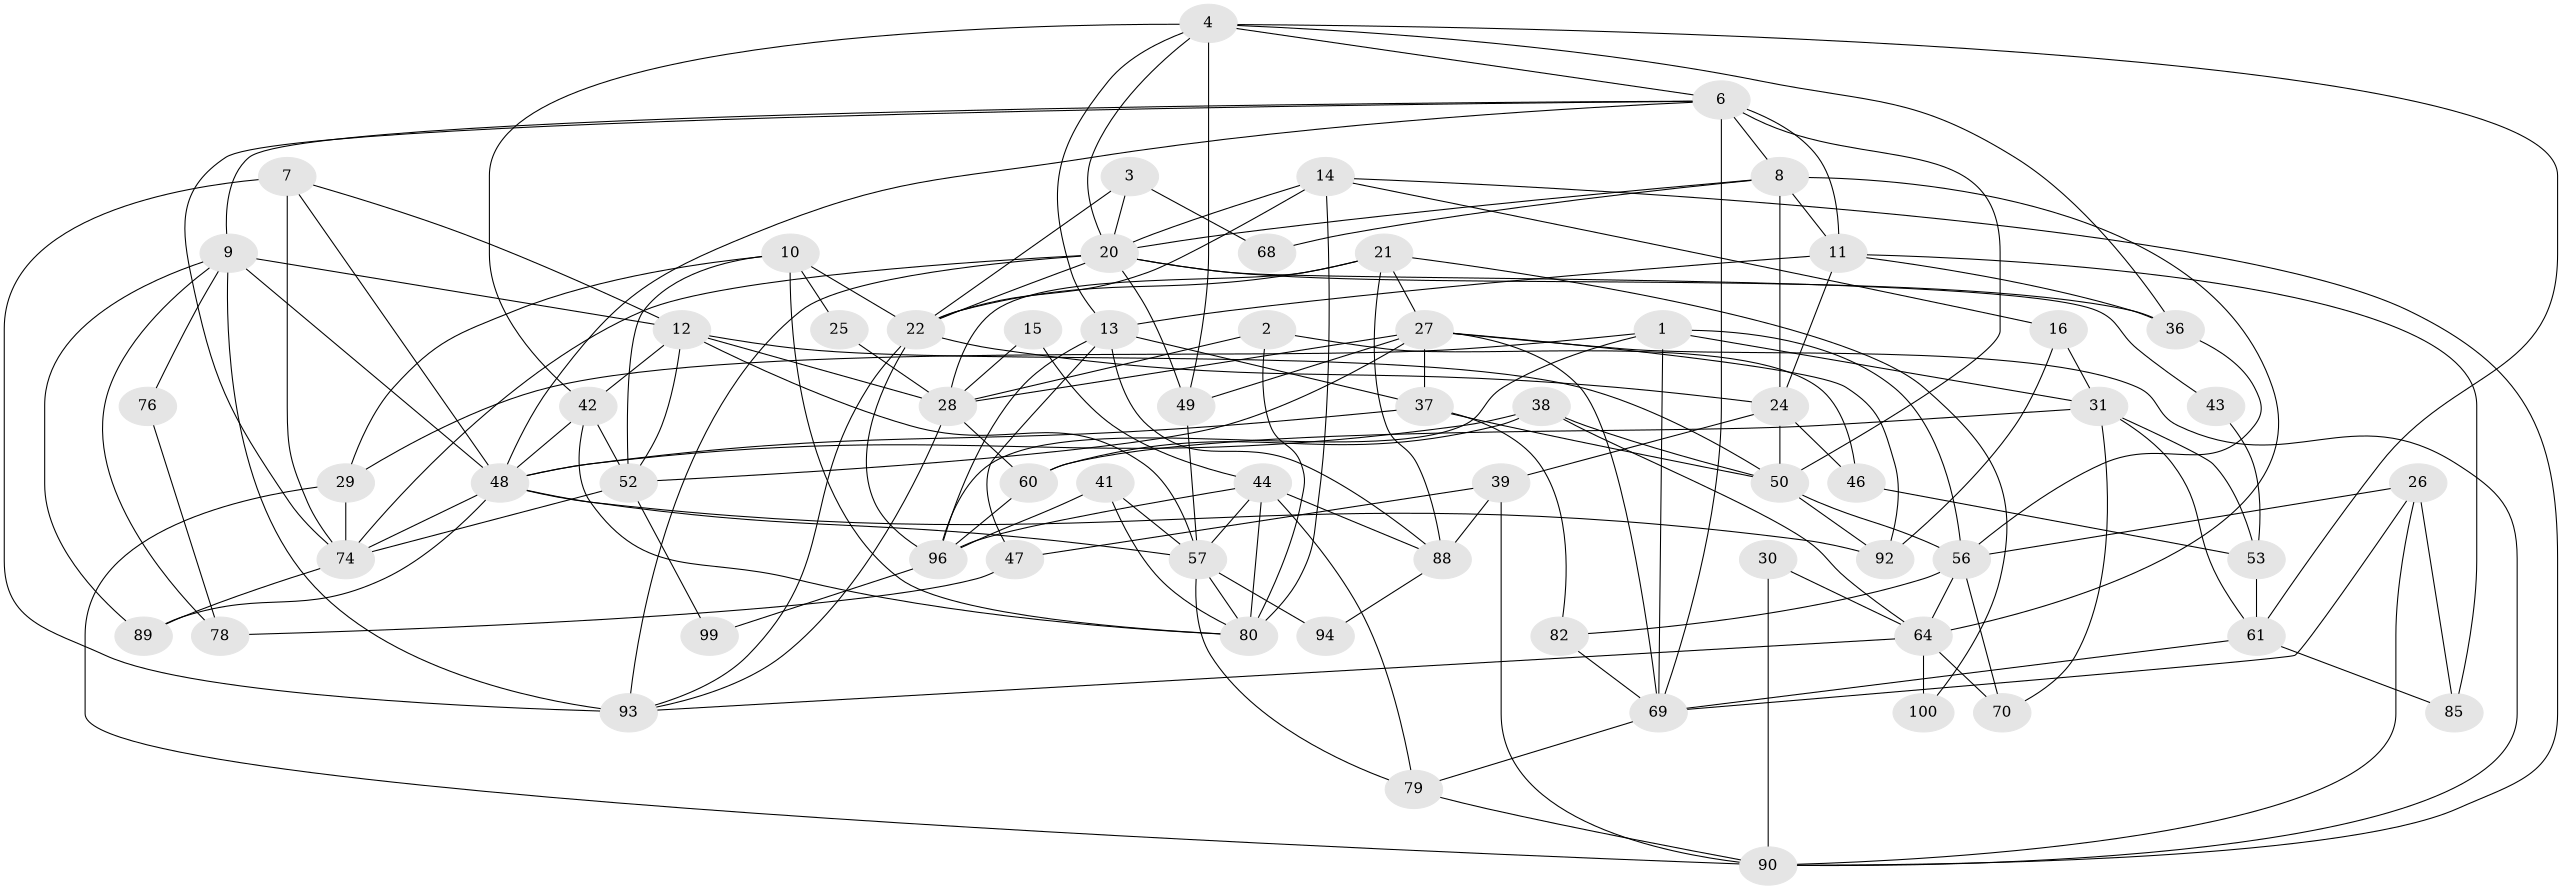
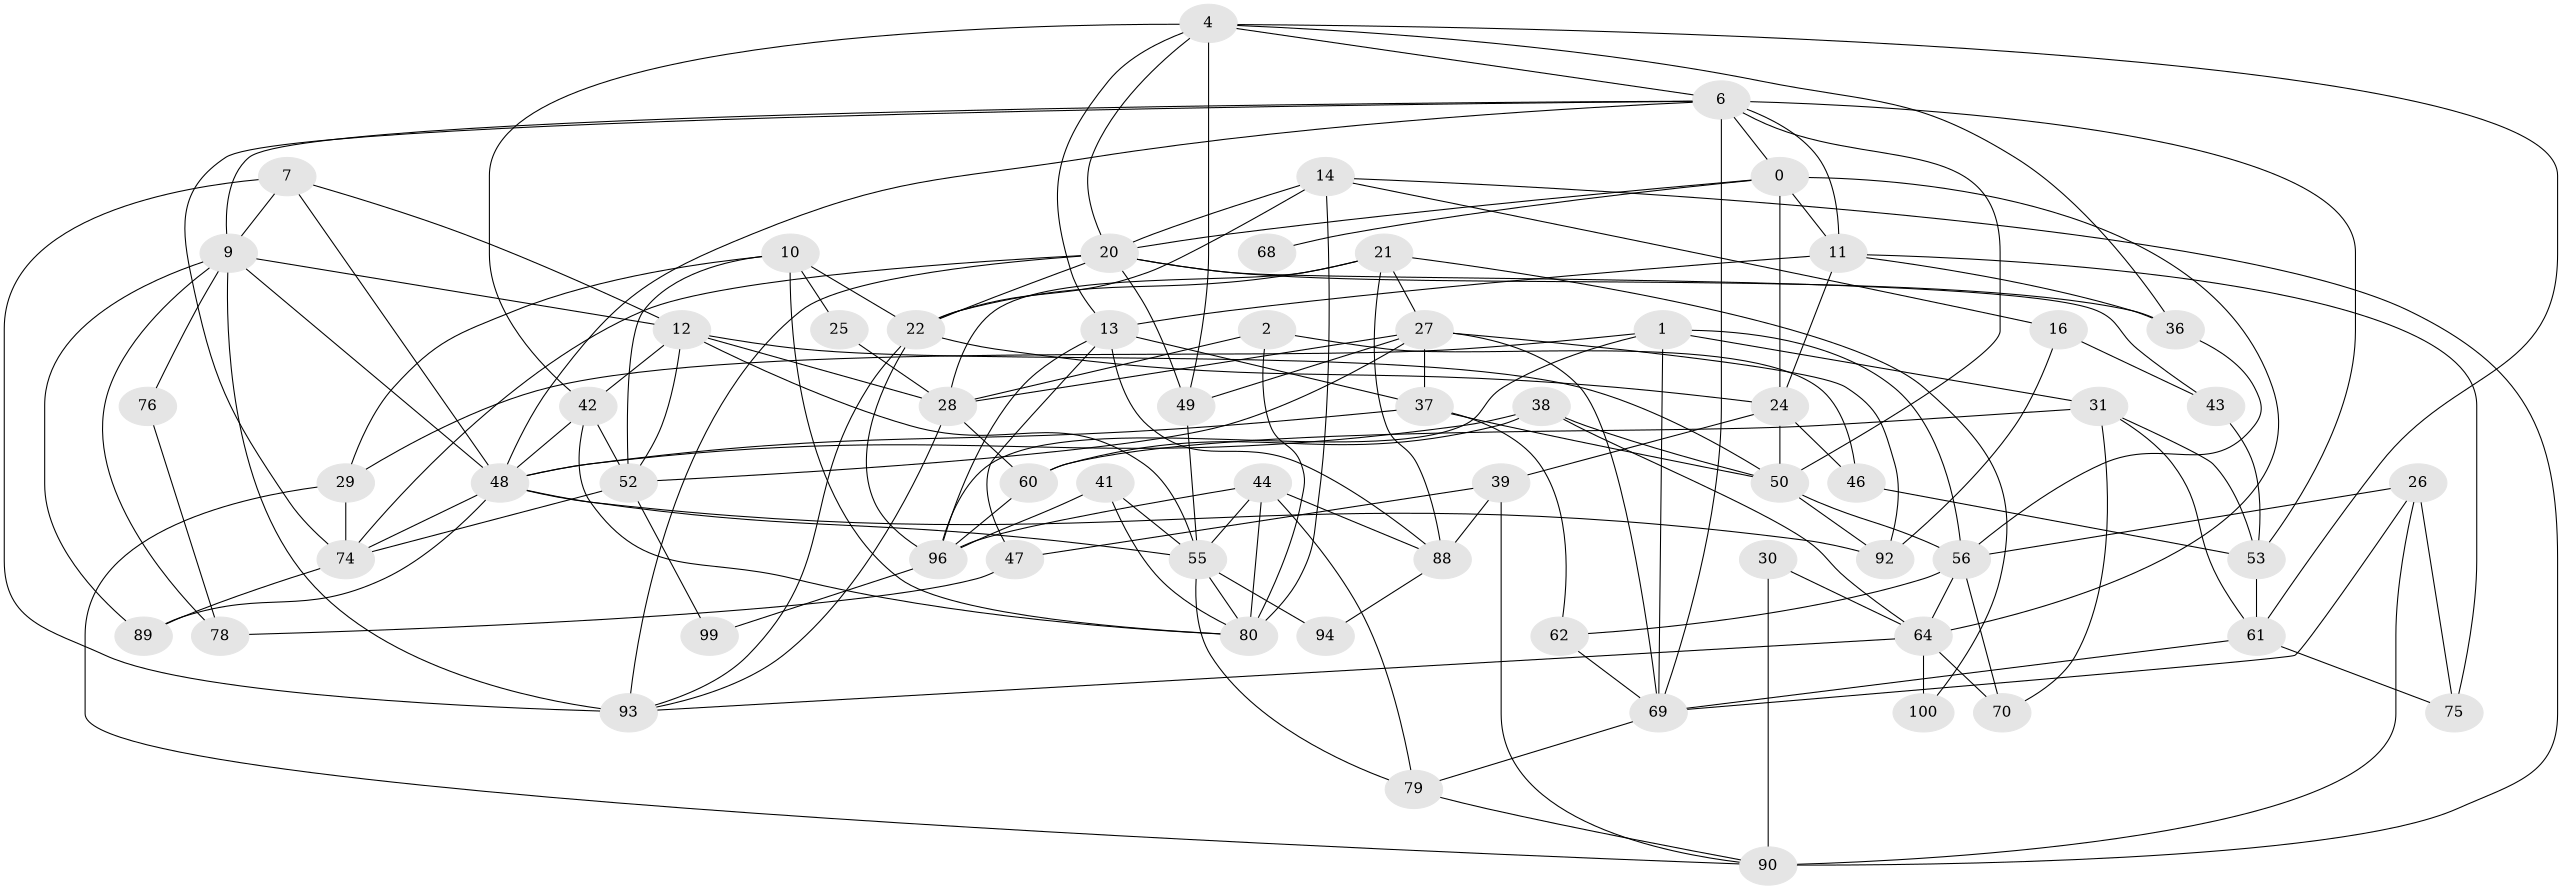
none -> (2225, 159)
(1130, 177) -> none
(1780, 177) -> (1780, 177)
(1033, 330) -> none
(2077, 364) -> (2137, 368)
(287, 374) -> (258, 215)
(2460, 466) -> none
(1198, 560) -> (1198, 560)
(1560, 636) -> (1560, 636)
(2454, 713) -> (2454, 713)
